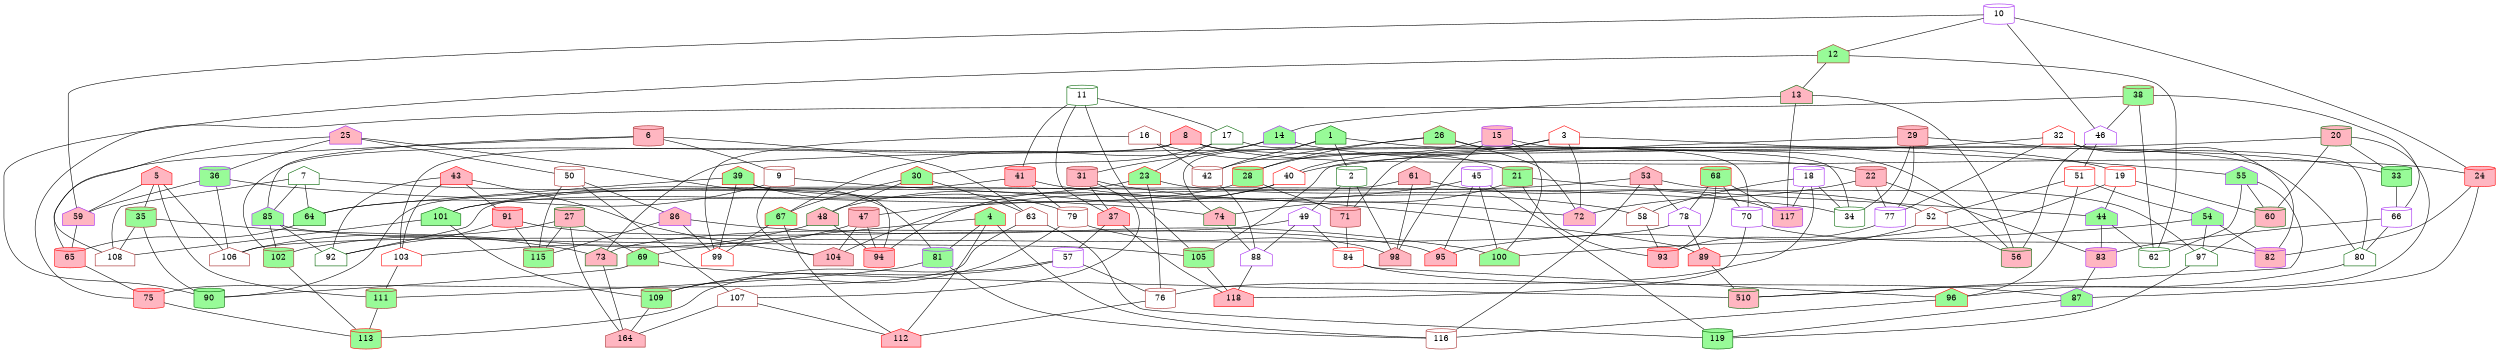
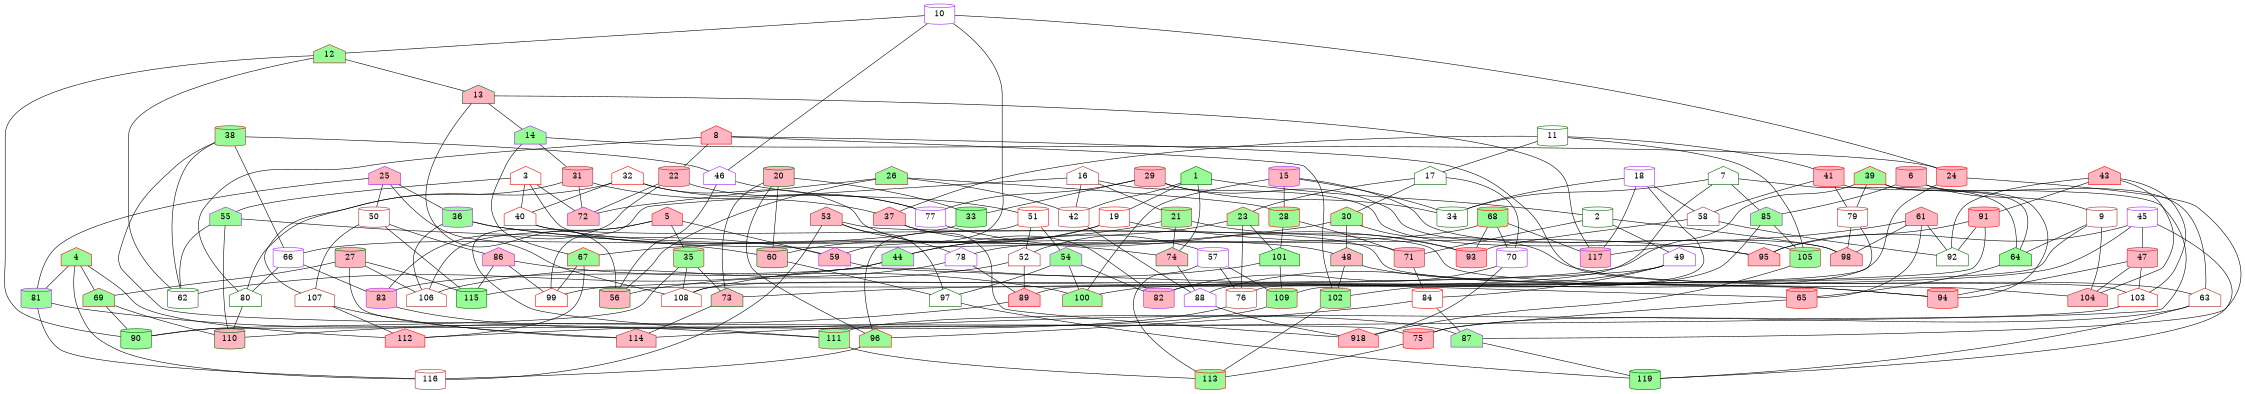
(317, 151) -> (1904, 271)
none -> (1386, 227)
(301, 238) -> (1838, 242)
(539, 258) -> (472, 298)
(1234, 298) -> (1359, 339)
(1744, 298) -> (230, 339)
(625, 339) -> (636, 339)
